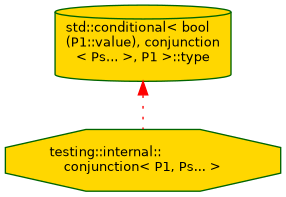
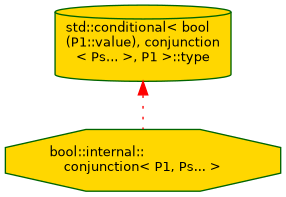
(143, 160) -> (143, 160)
